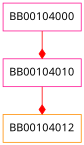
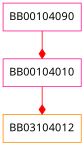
(42, 17) -> (42, 17)
(42, 128) -> (42, 128)
